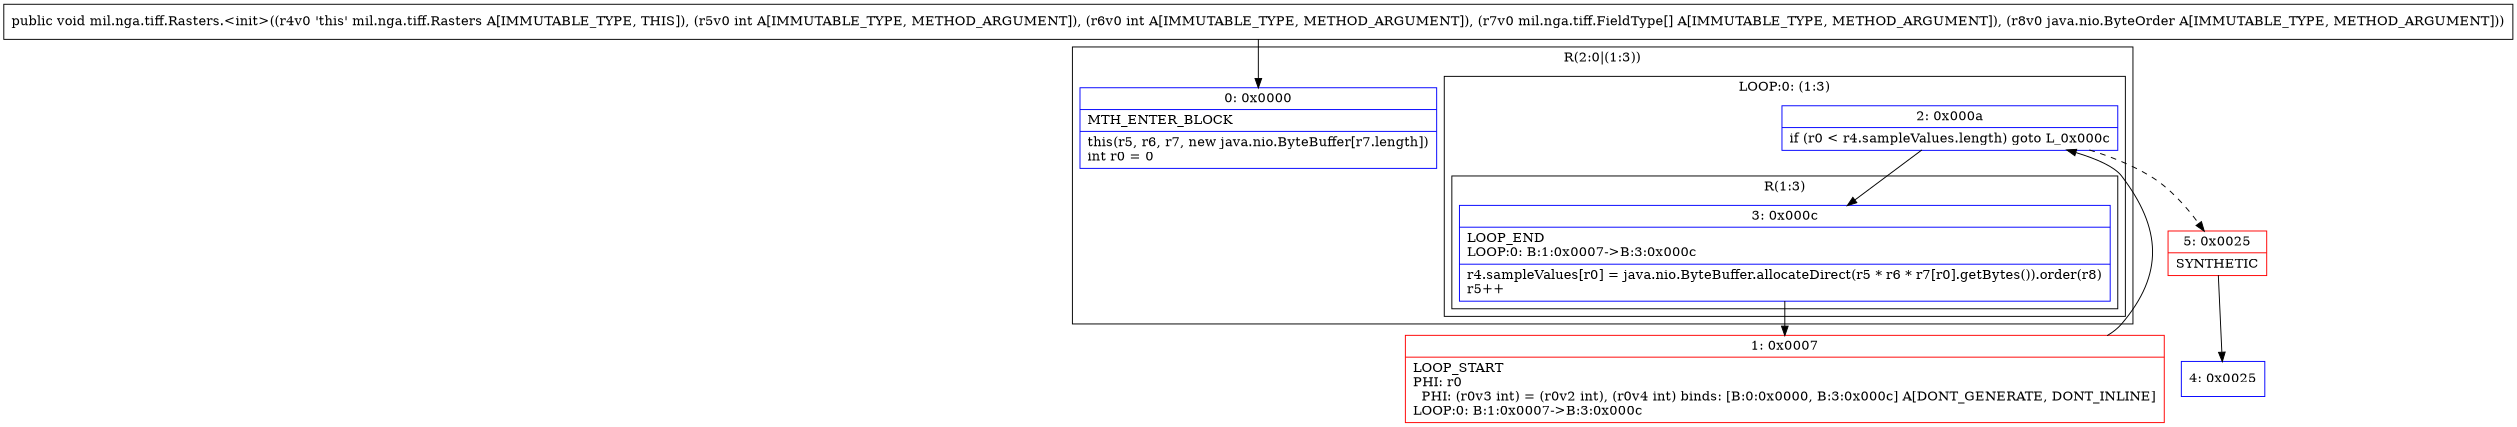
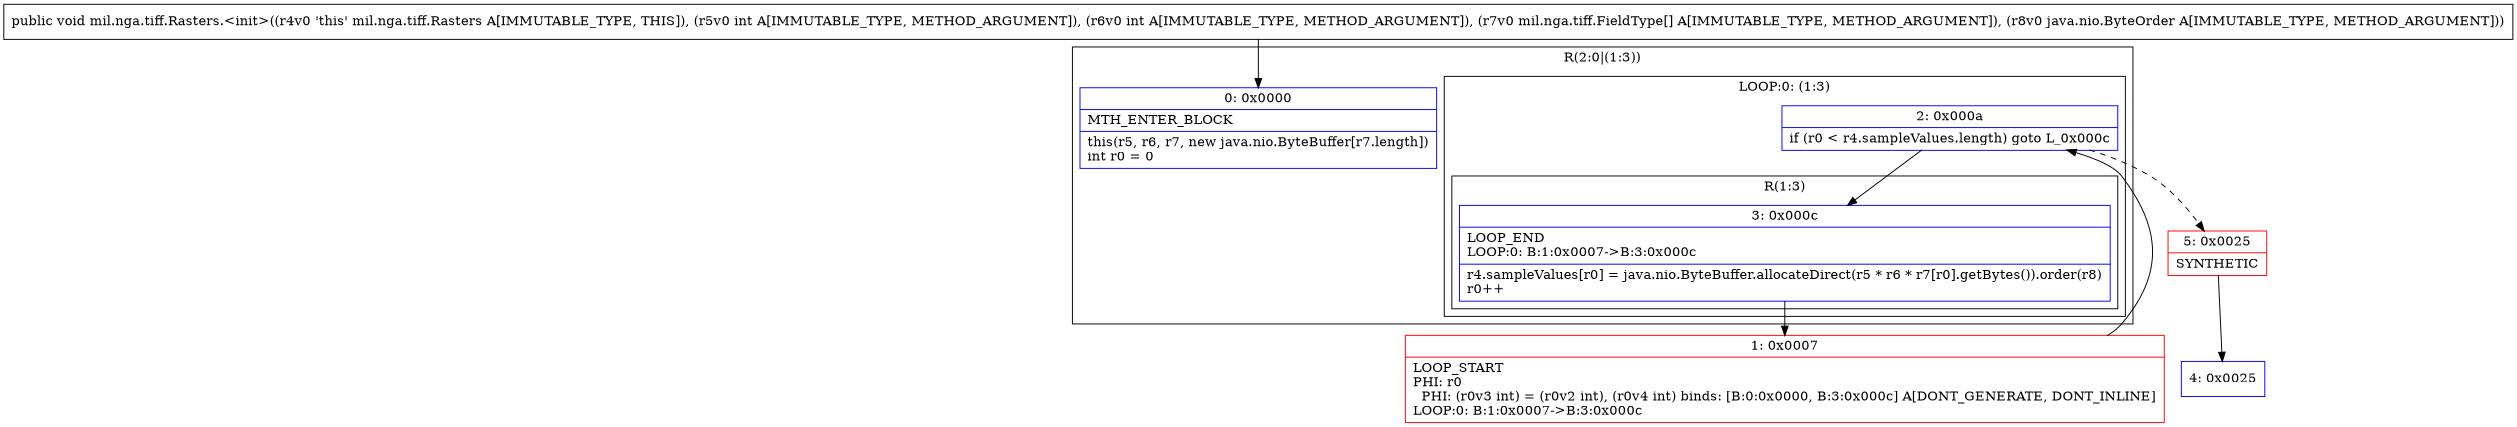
(1486, 289) -> (1486, 289)
